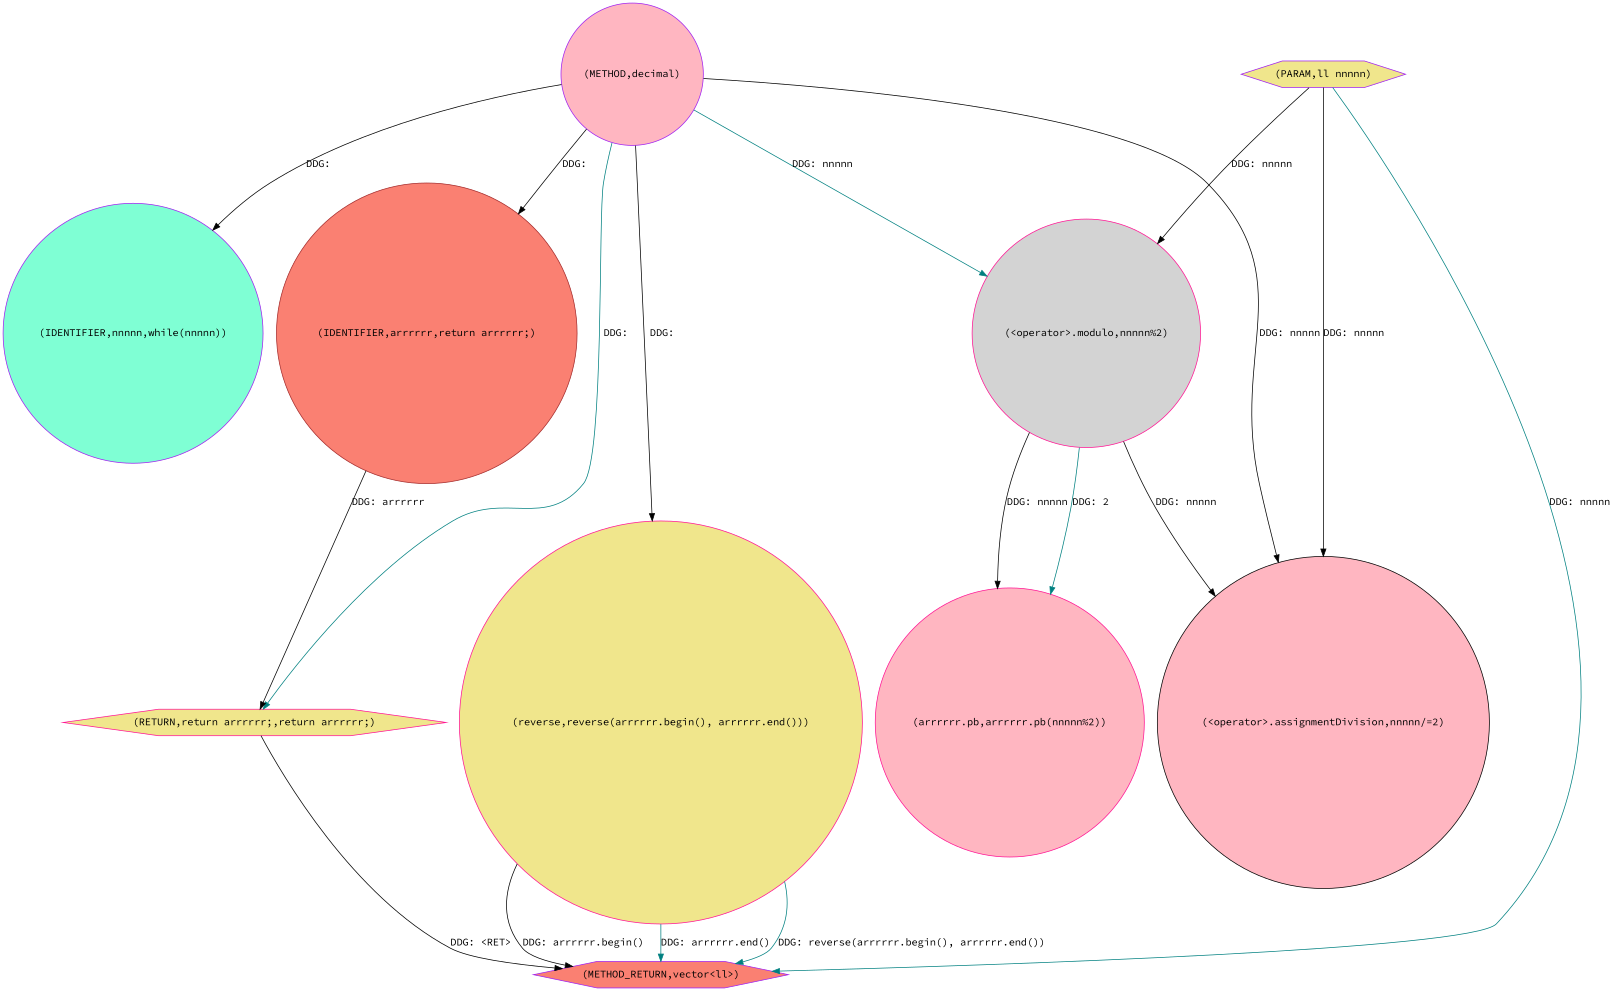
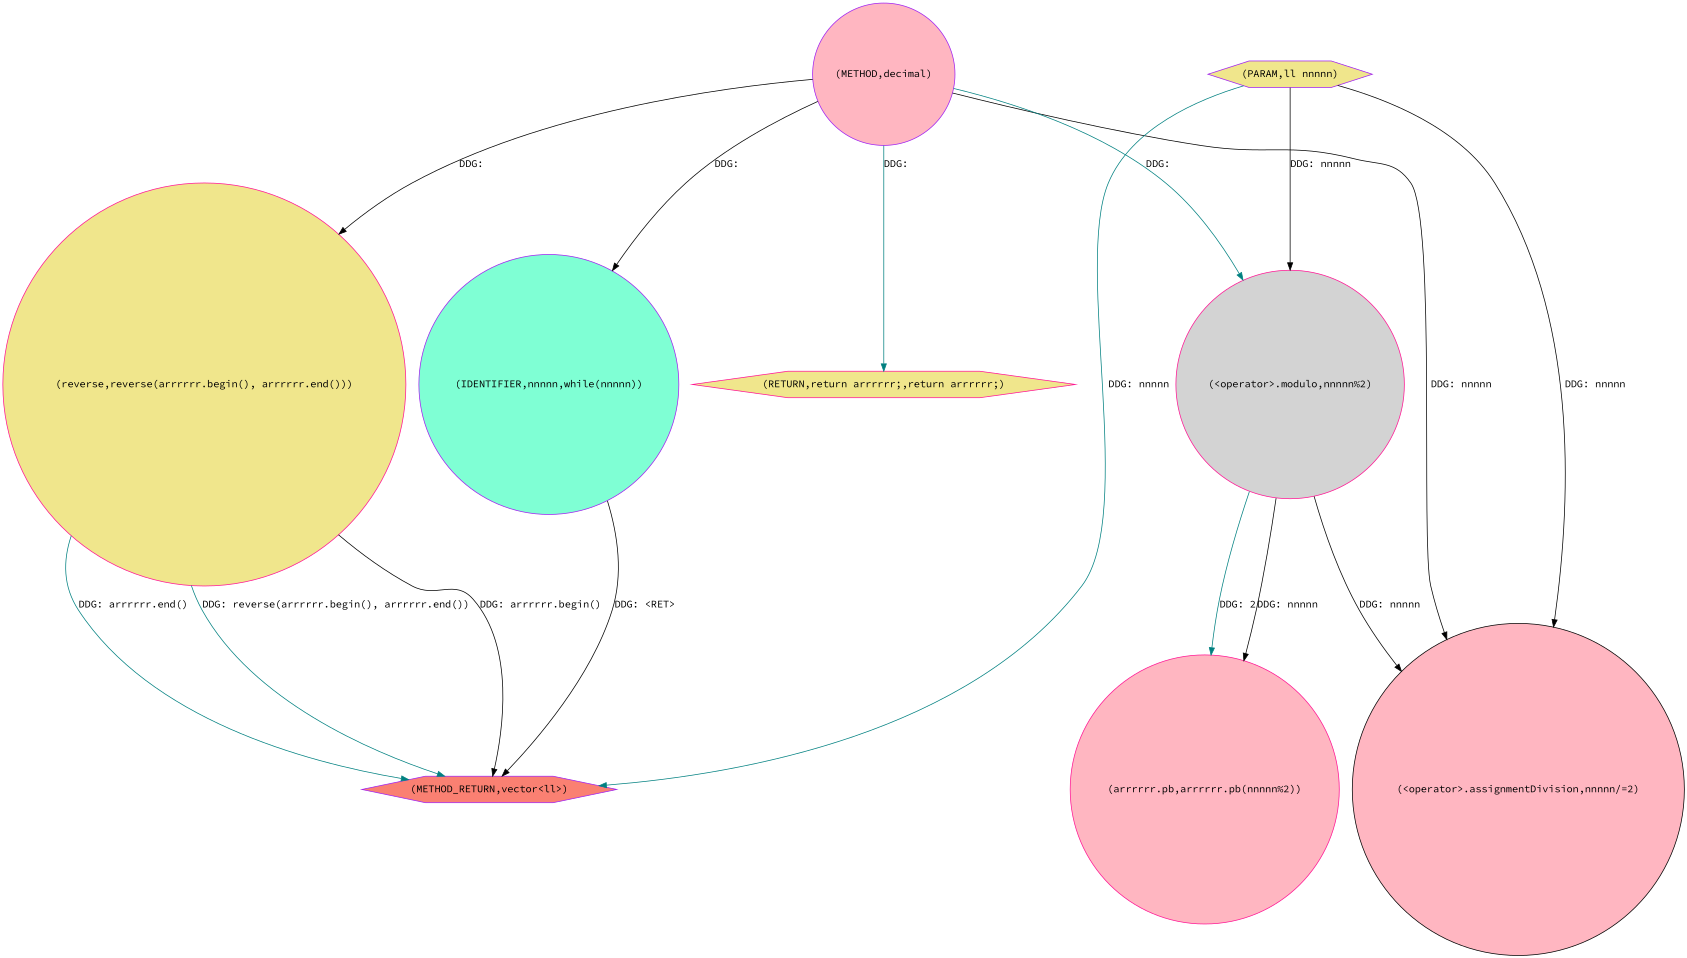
(822, 164) -> (1161, 164)
(427, 333) -> none
(378, 894) -> (596, 648)
